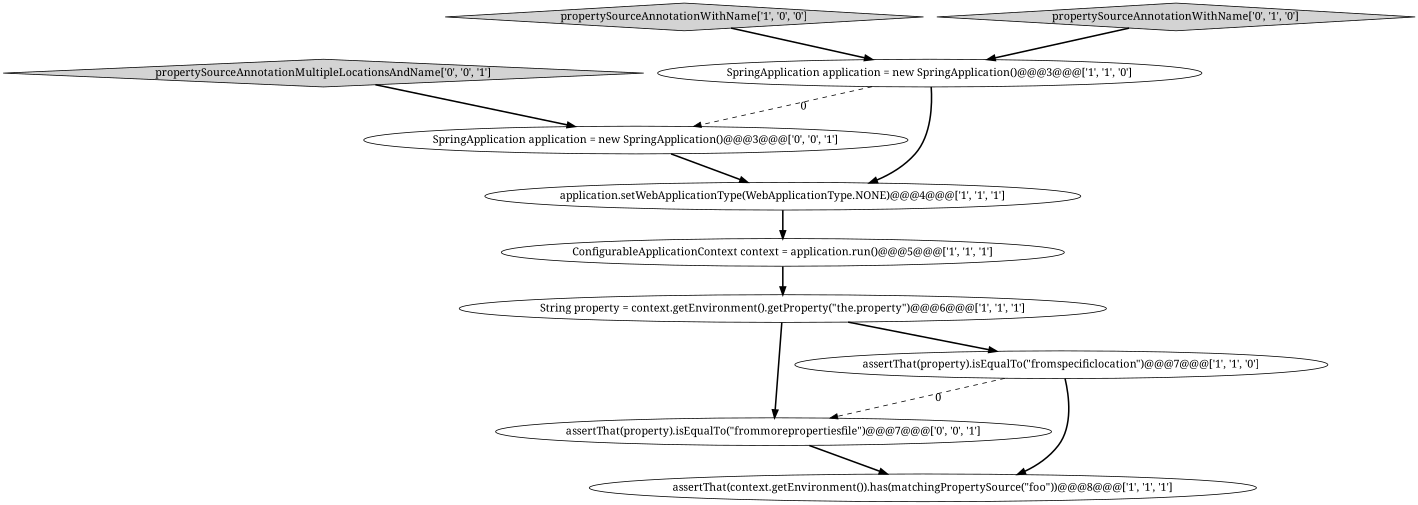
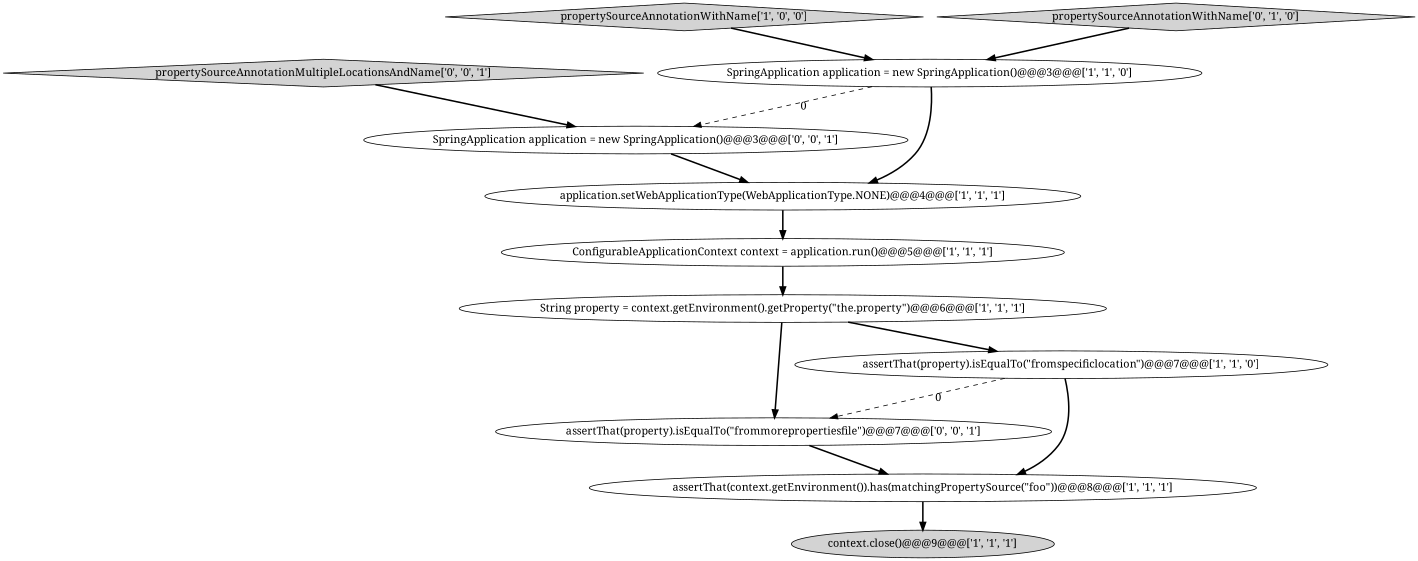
none -> (923, 544)
